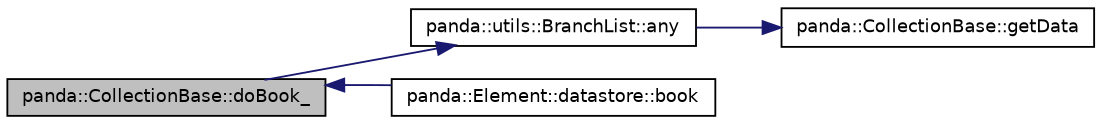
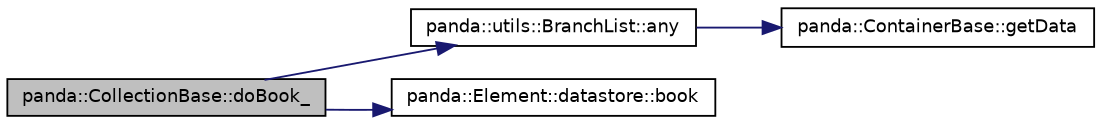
(938, 28) -> (938, 28)
(368, 85) -> (349, 110)
